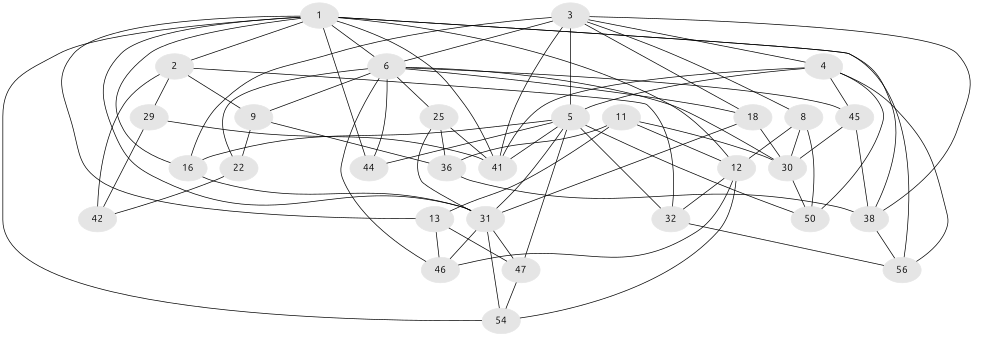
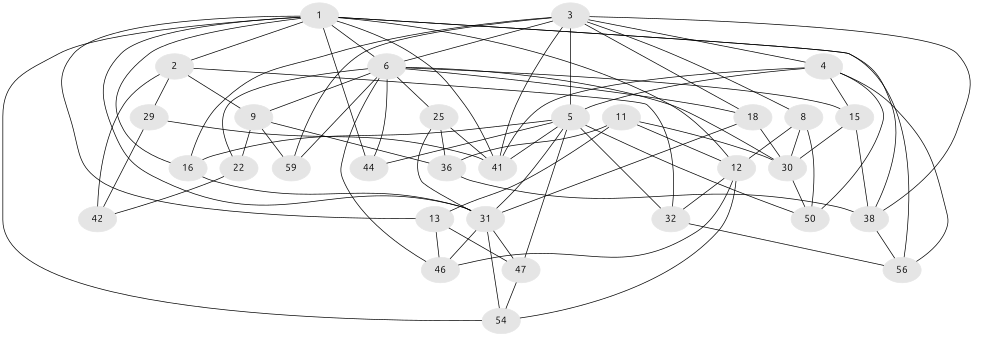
(855, 117) -> (855, 117)
none -> (291, 168)
